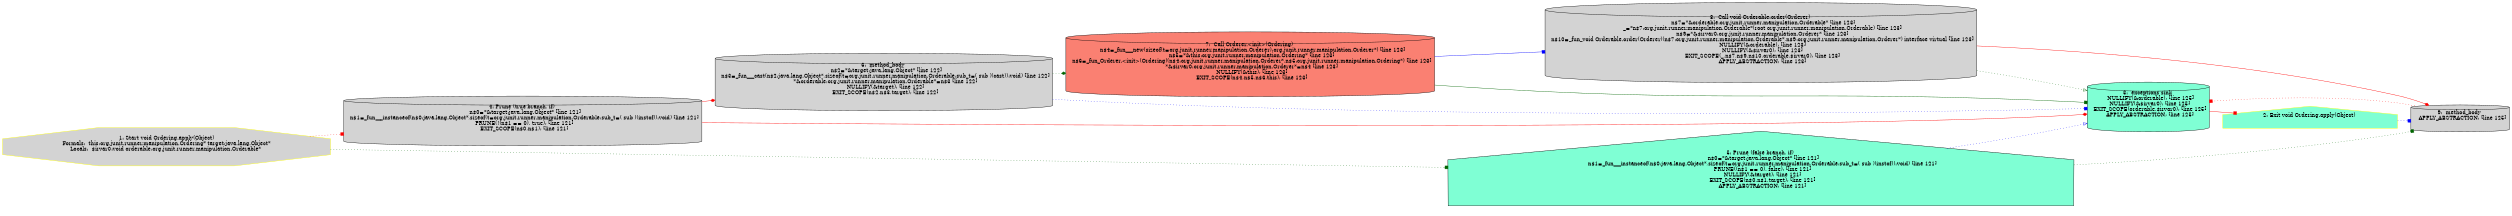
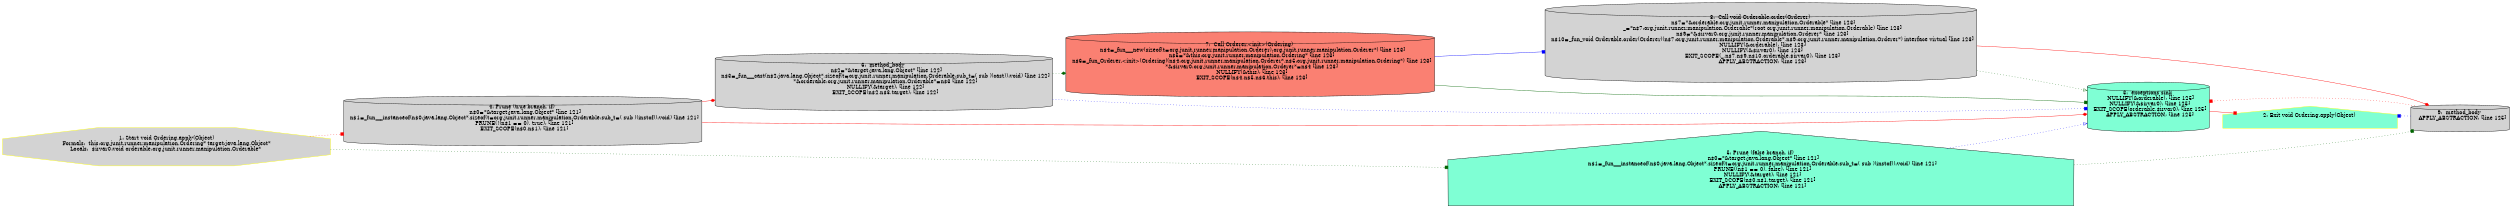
(2402, 121) -> (2406, 116)
